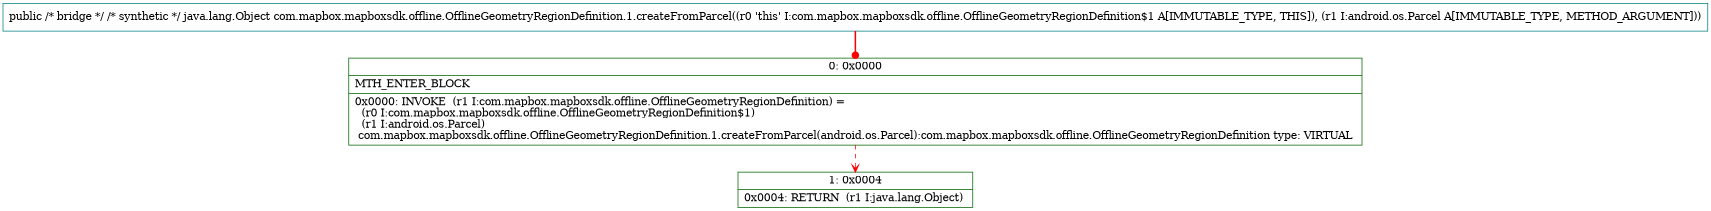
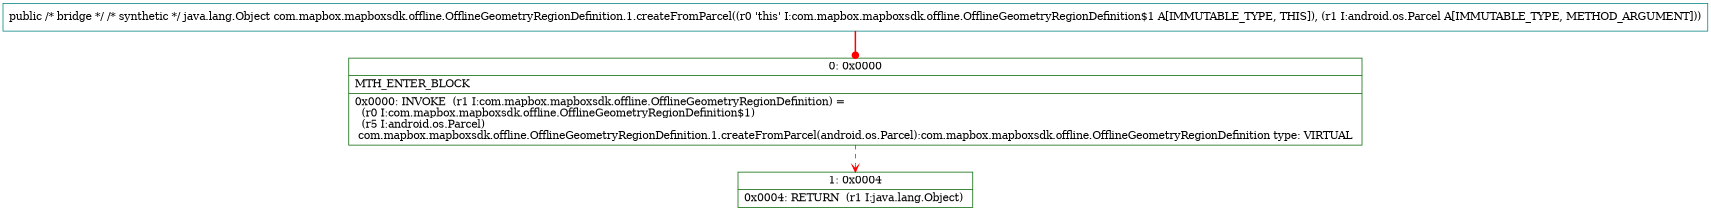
(420, 124) -> (420, 124)
